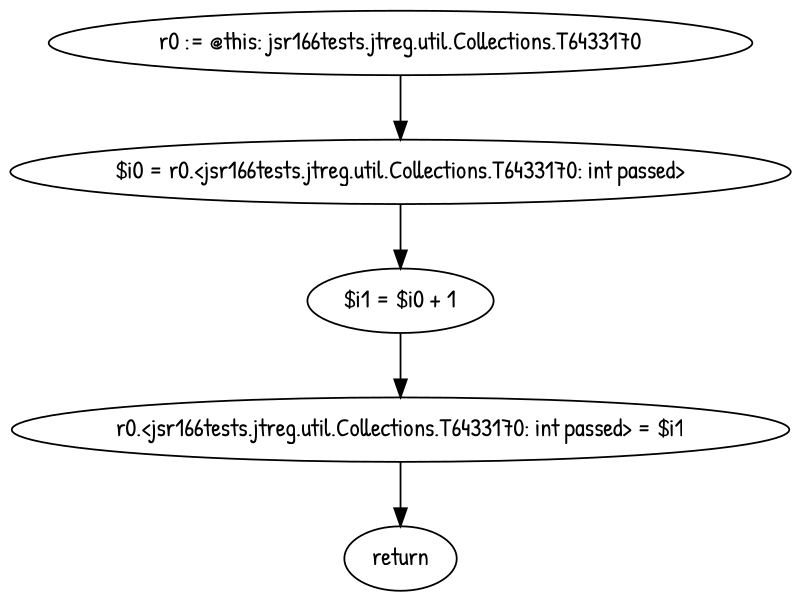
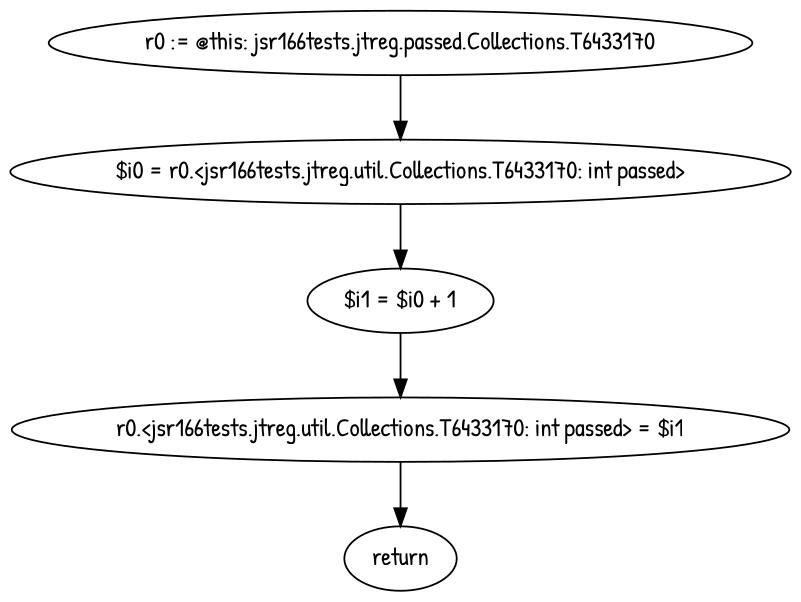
(401, 43) -> (401, 43)
